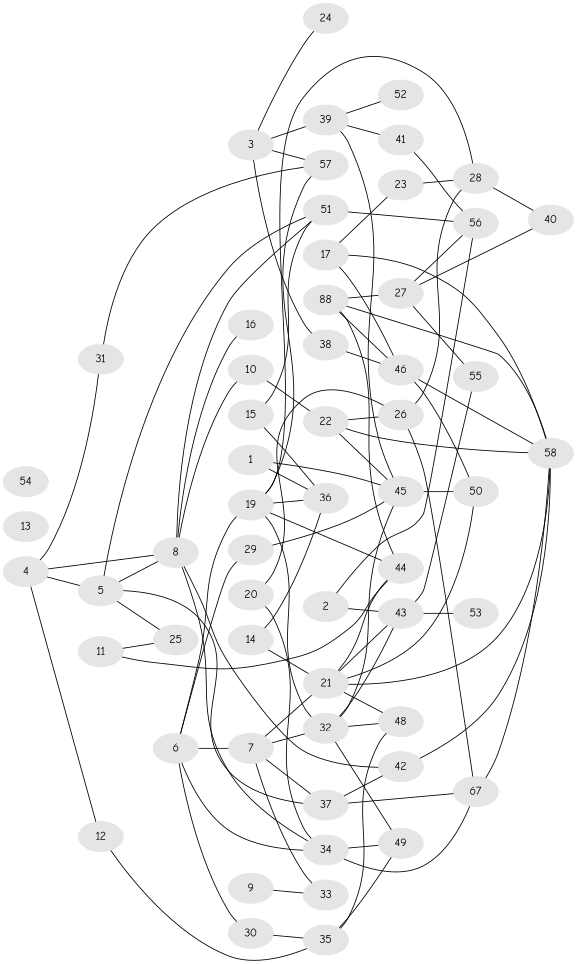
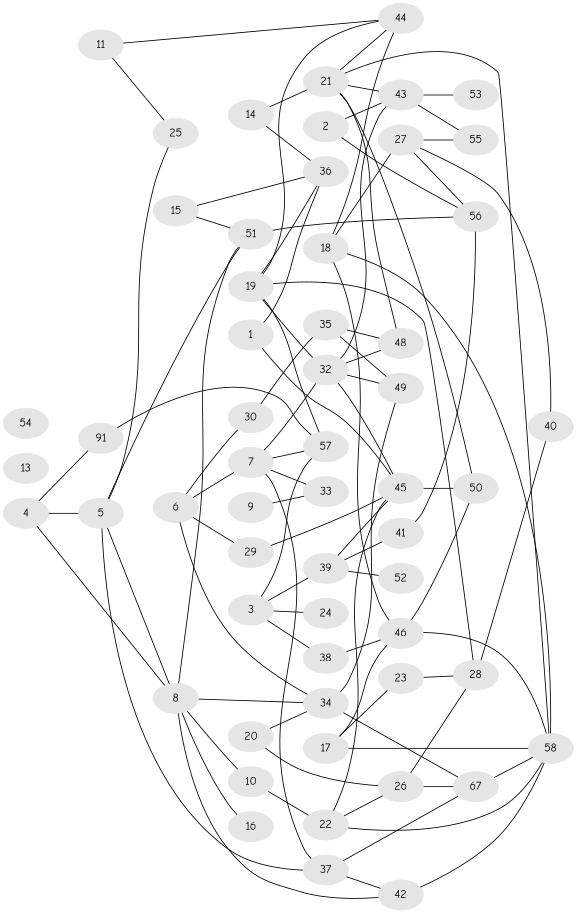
(326, 300) -> (326, 248)
(101, 359) -> (101, 438)
(207, 601) -> none
(283, 721) -> (288, 455)
(101, 837) -> none
